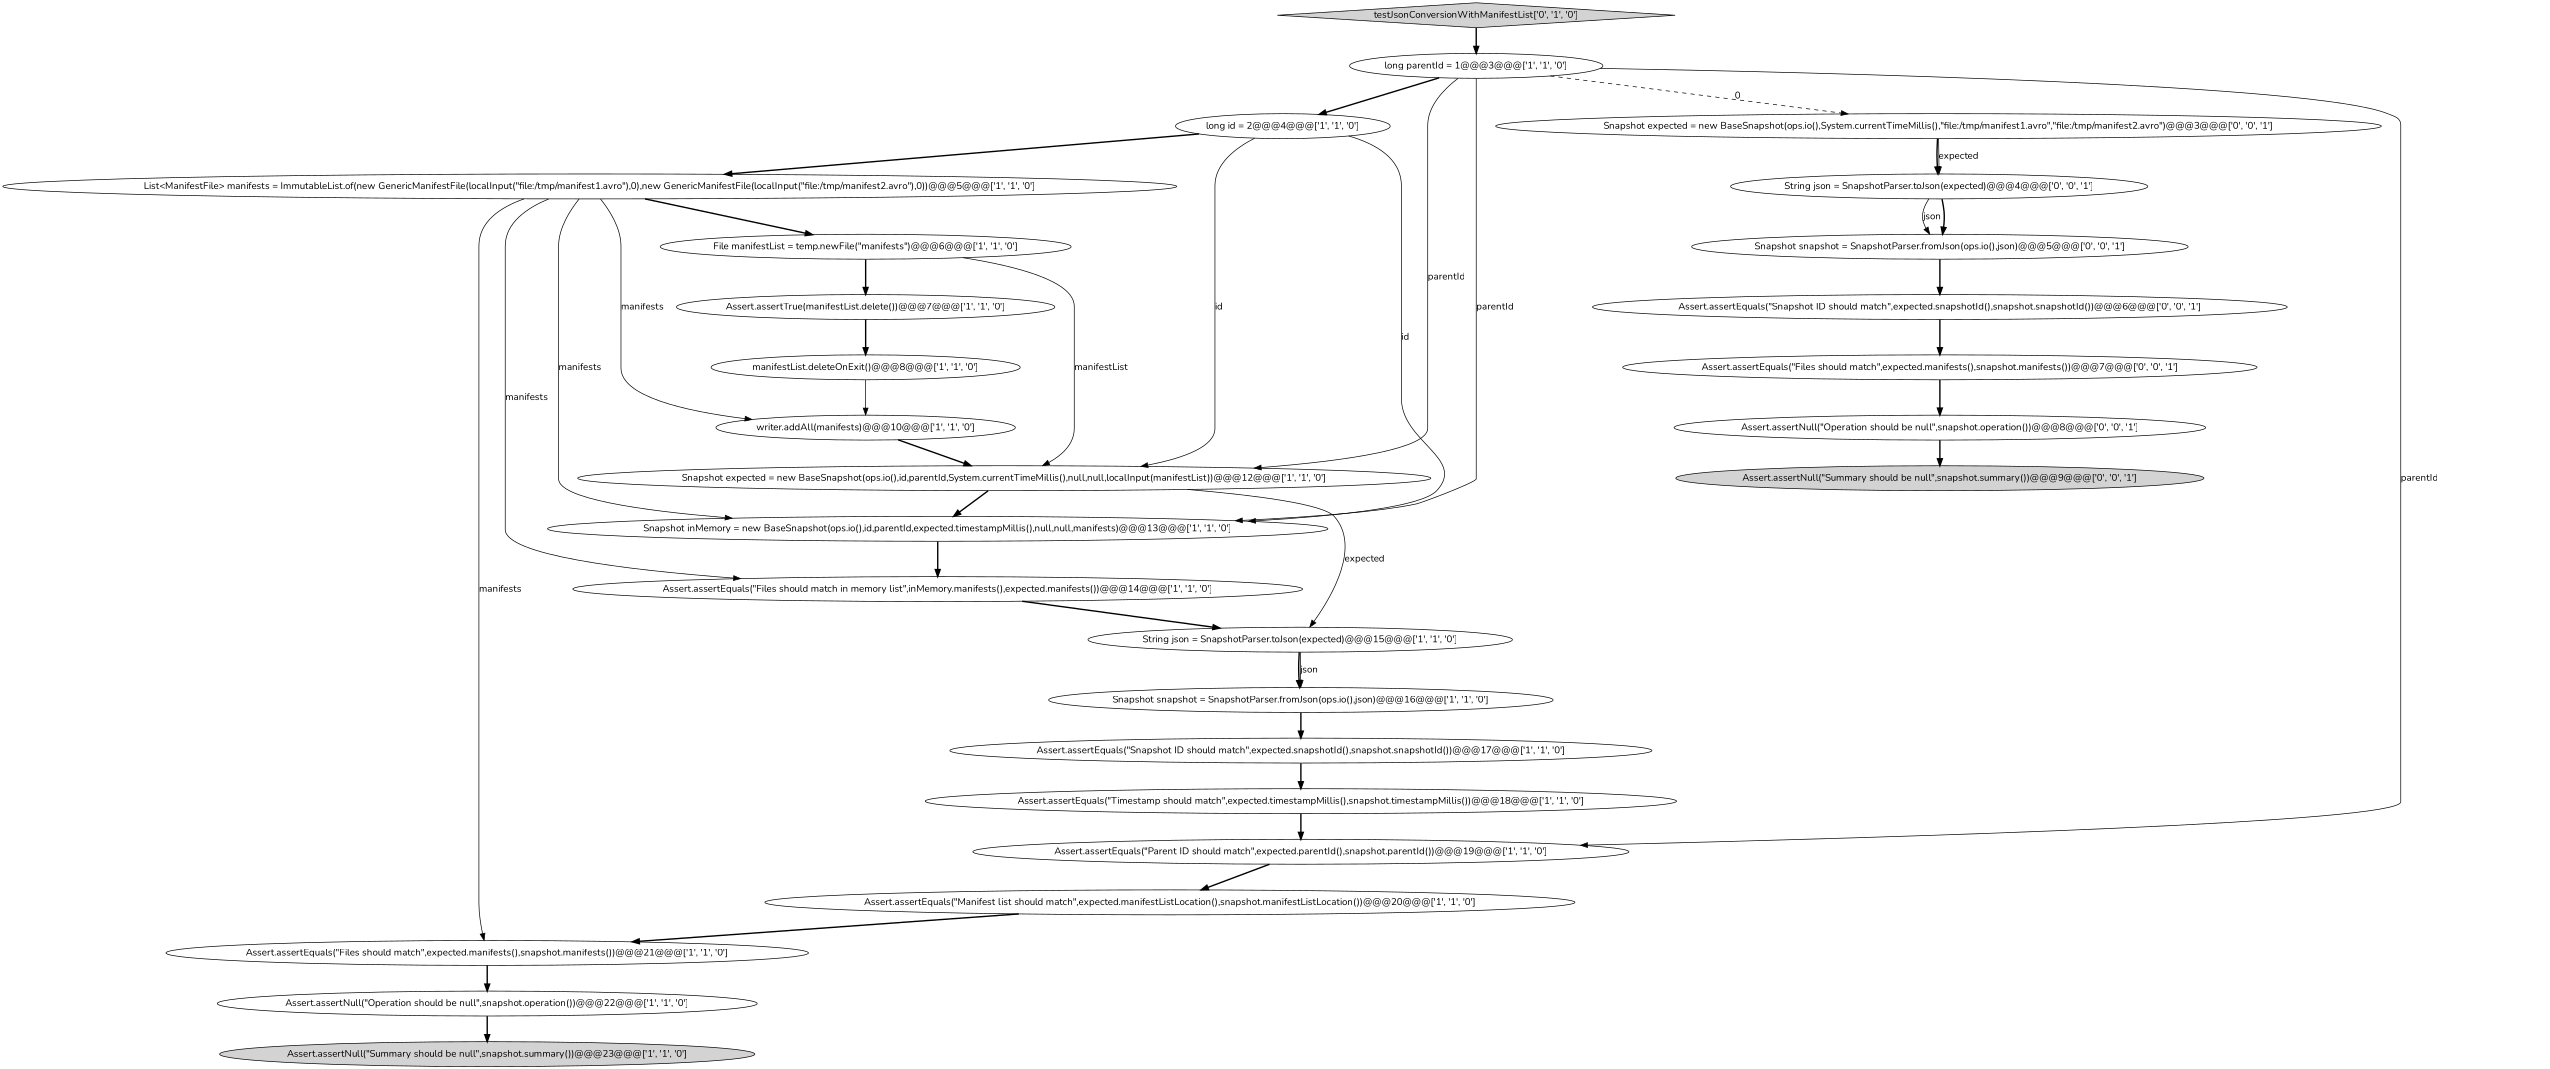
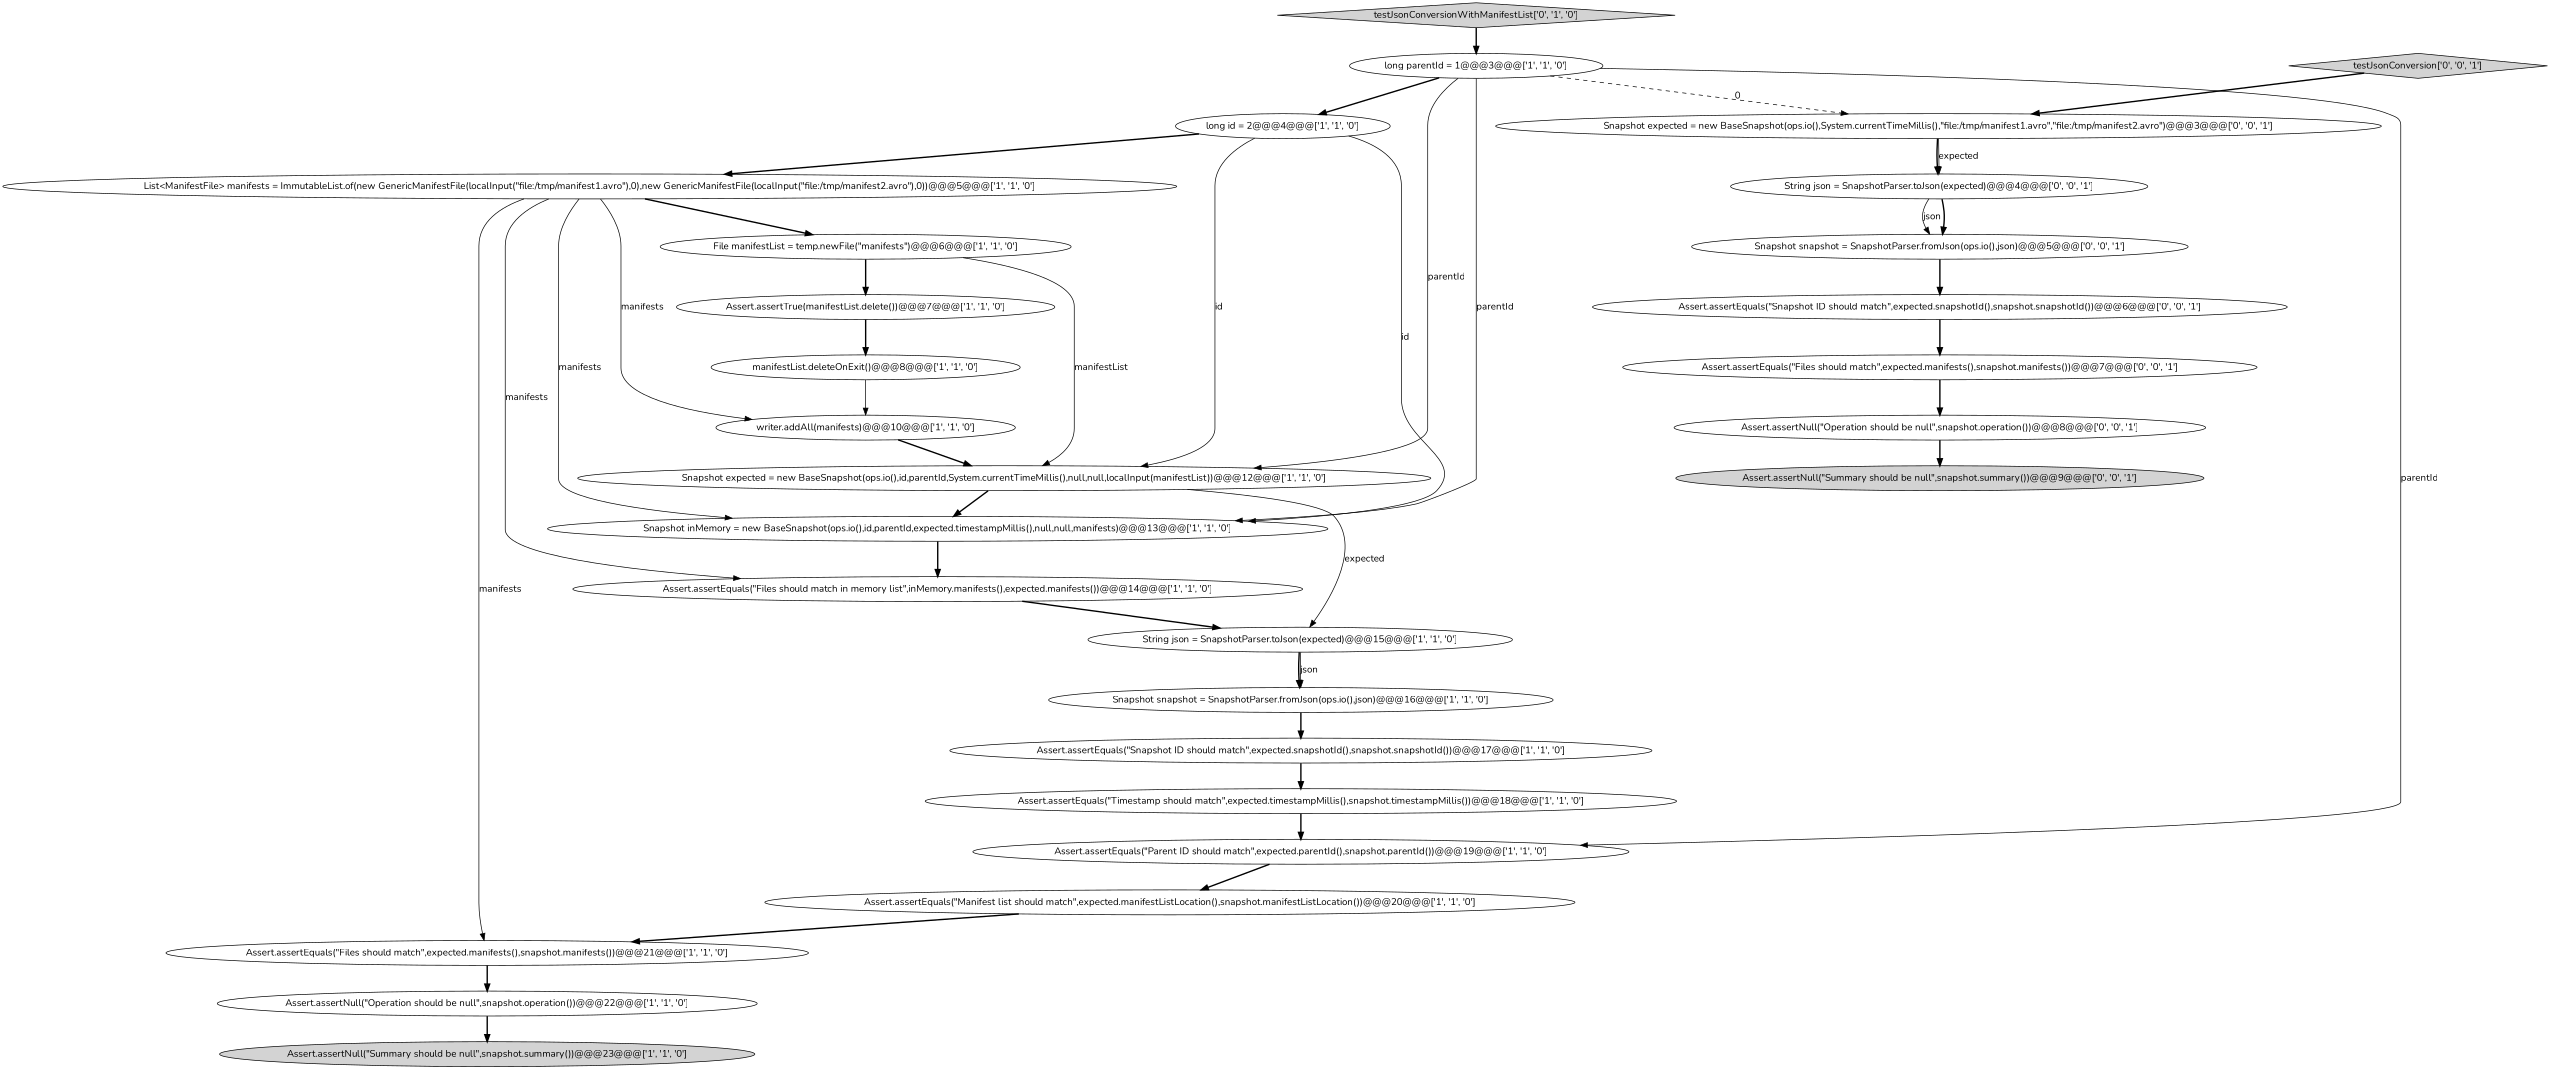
none -> (2418, 66)
